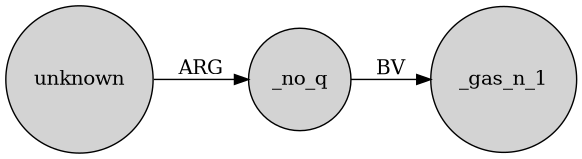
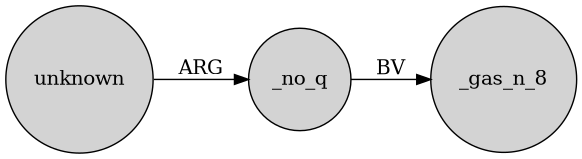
(504, 79) -> (504, 79)
